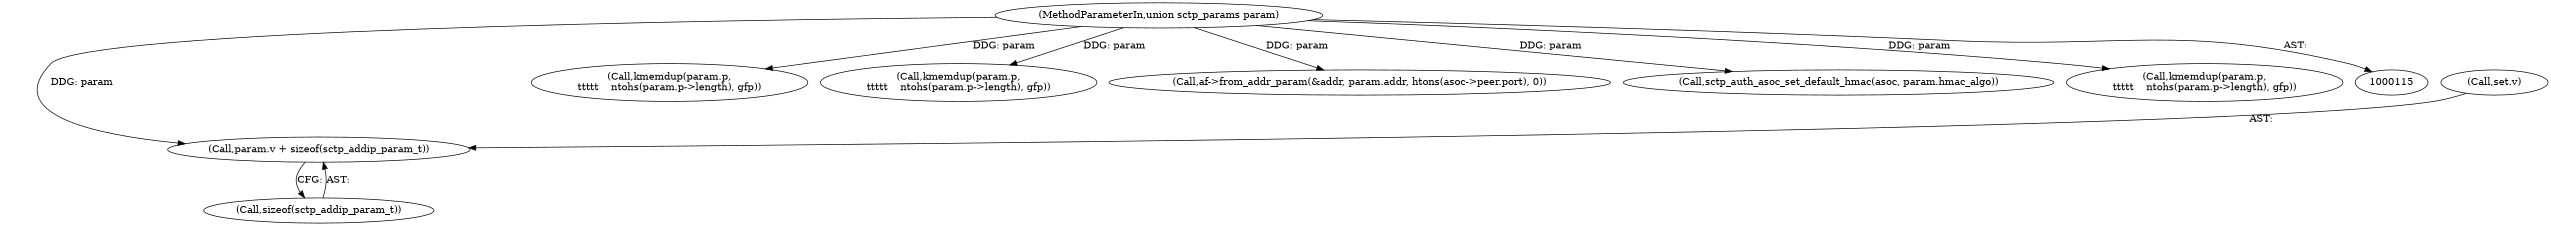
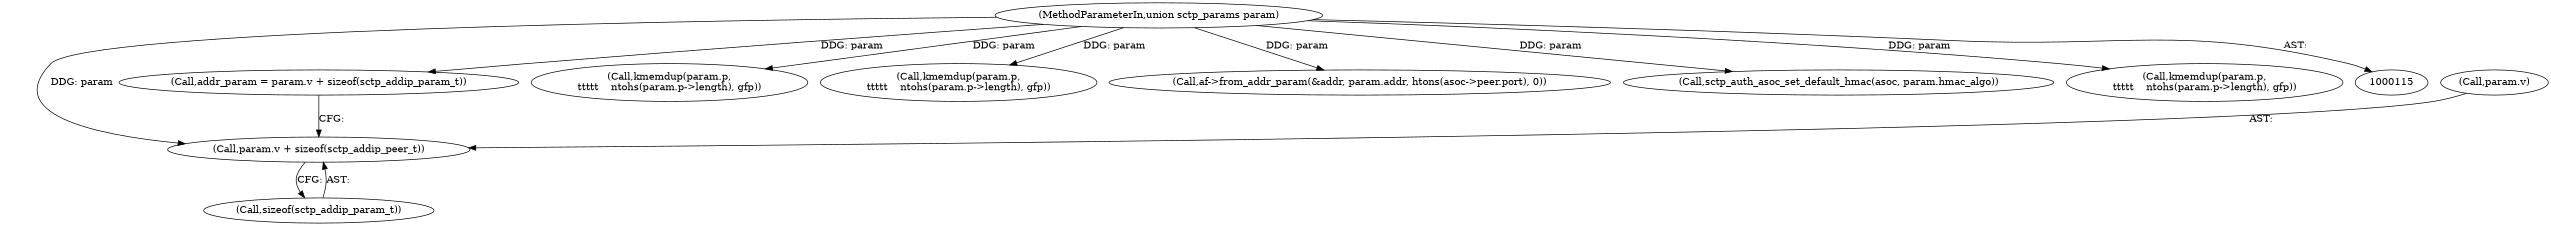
none -> (319, 83)
(2494, 83) -> (2494, 83)
(319, 150) -> (319, 150)
